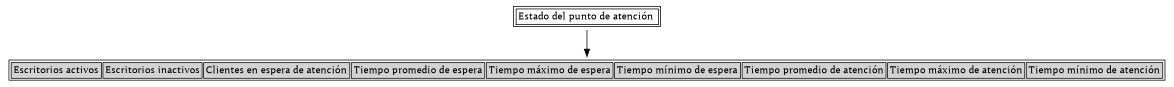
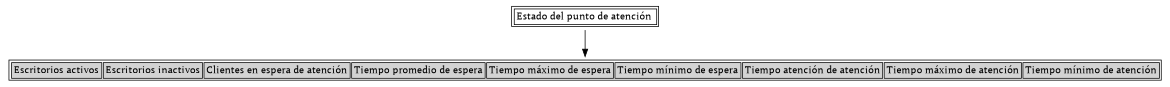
(814, 70) -> (813, 70)
